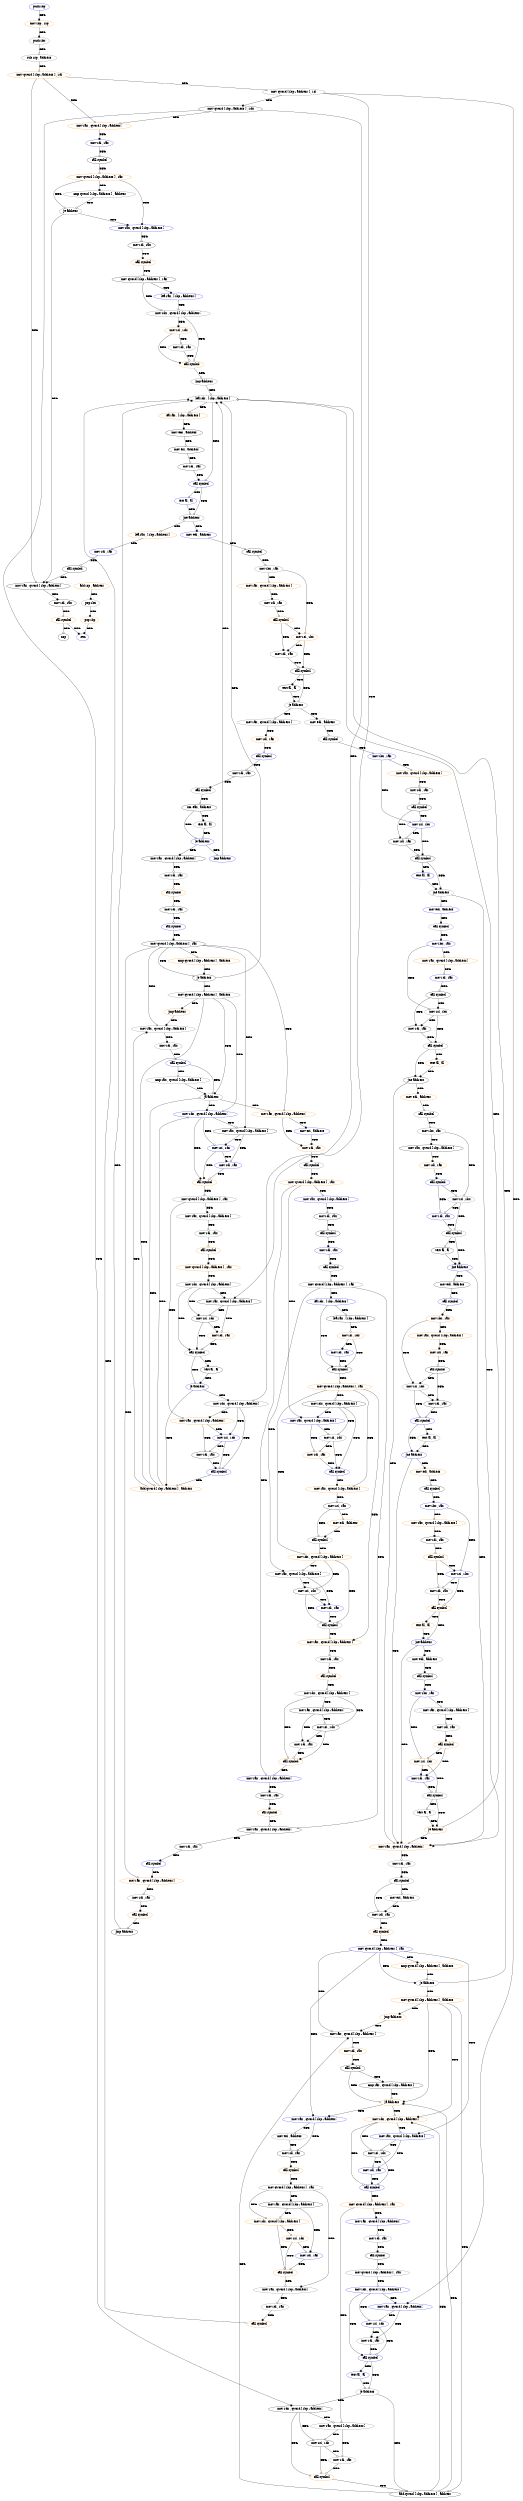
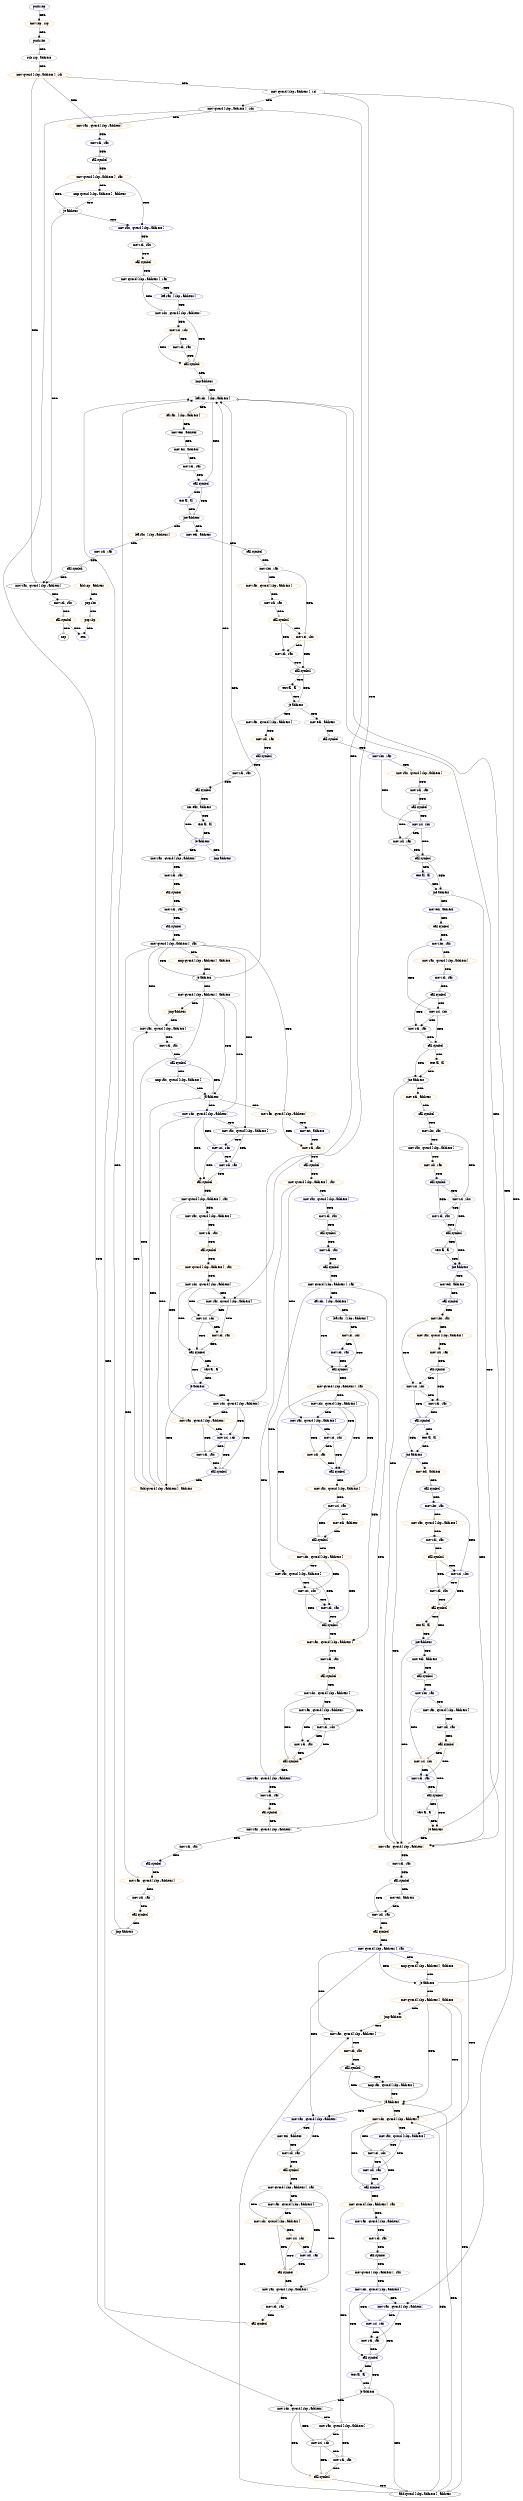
(90, 611) -> (90, 611)
